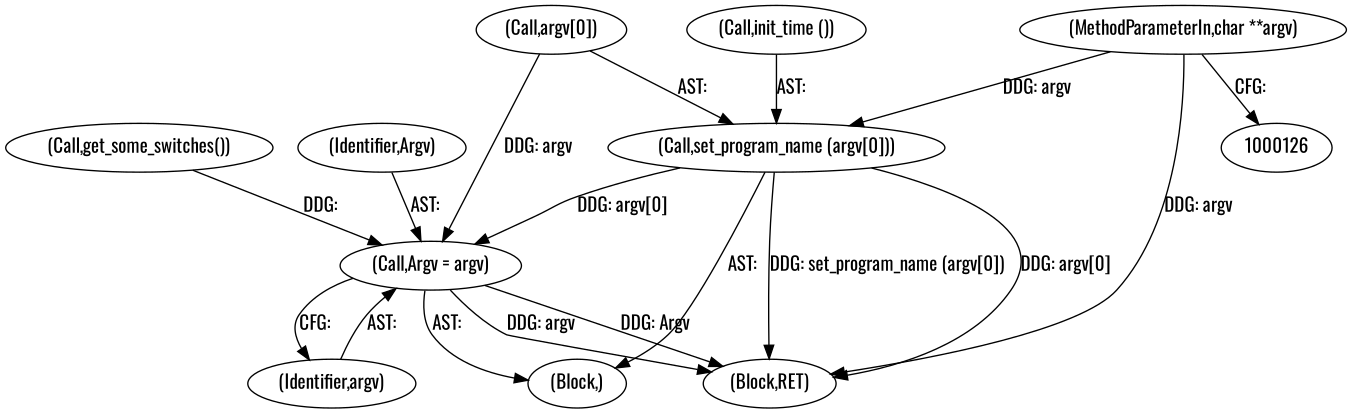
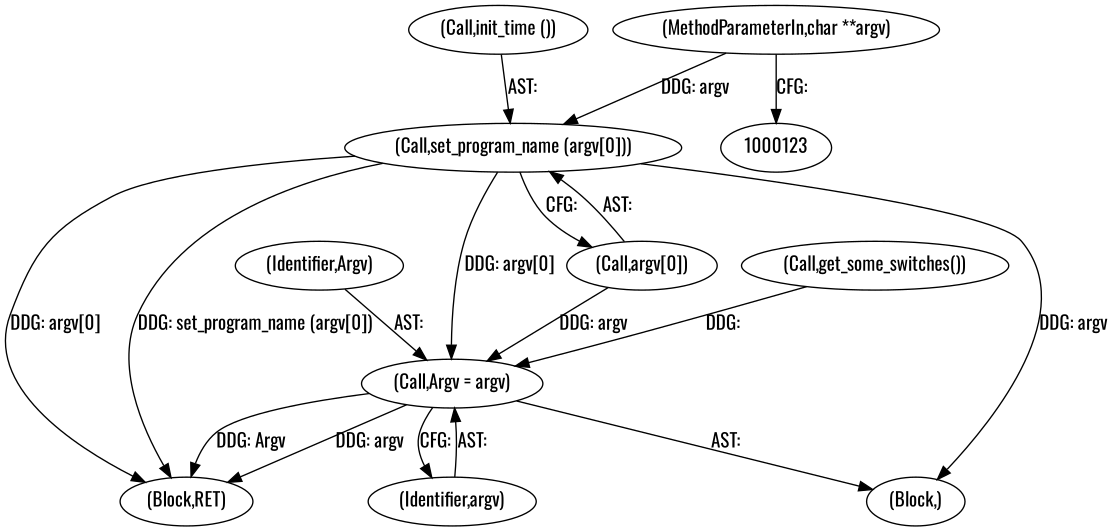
(1277, 148) -> (776, 148)
none -> (542, 213)
(745, 266) -> (1074, 325)
(1102, 302) -> none
